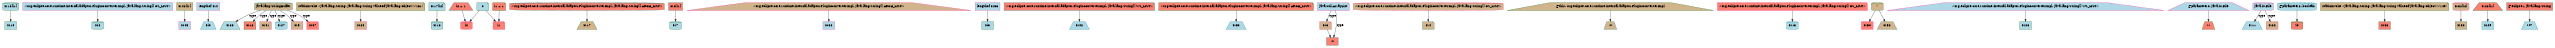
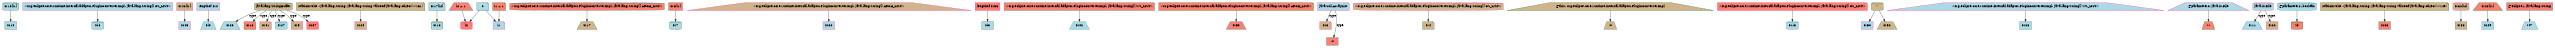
(185, 7) -> (185, 7)
(988, 7) -> (988, 7)
(499, 26) -> (499, 26)
(1236, 26) -> (1236, 26)
(1867, 26) -> (1867, 26)
(1328, 32) -> none
